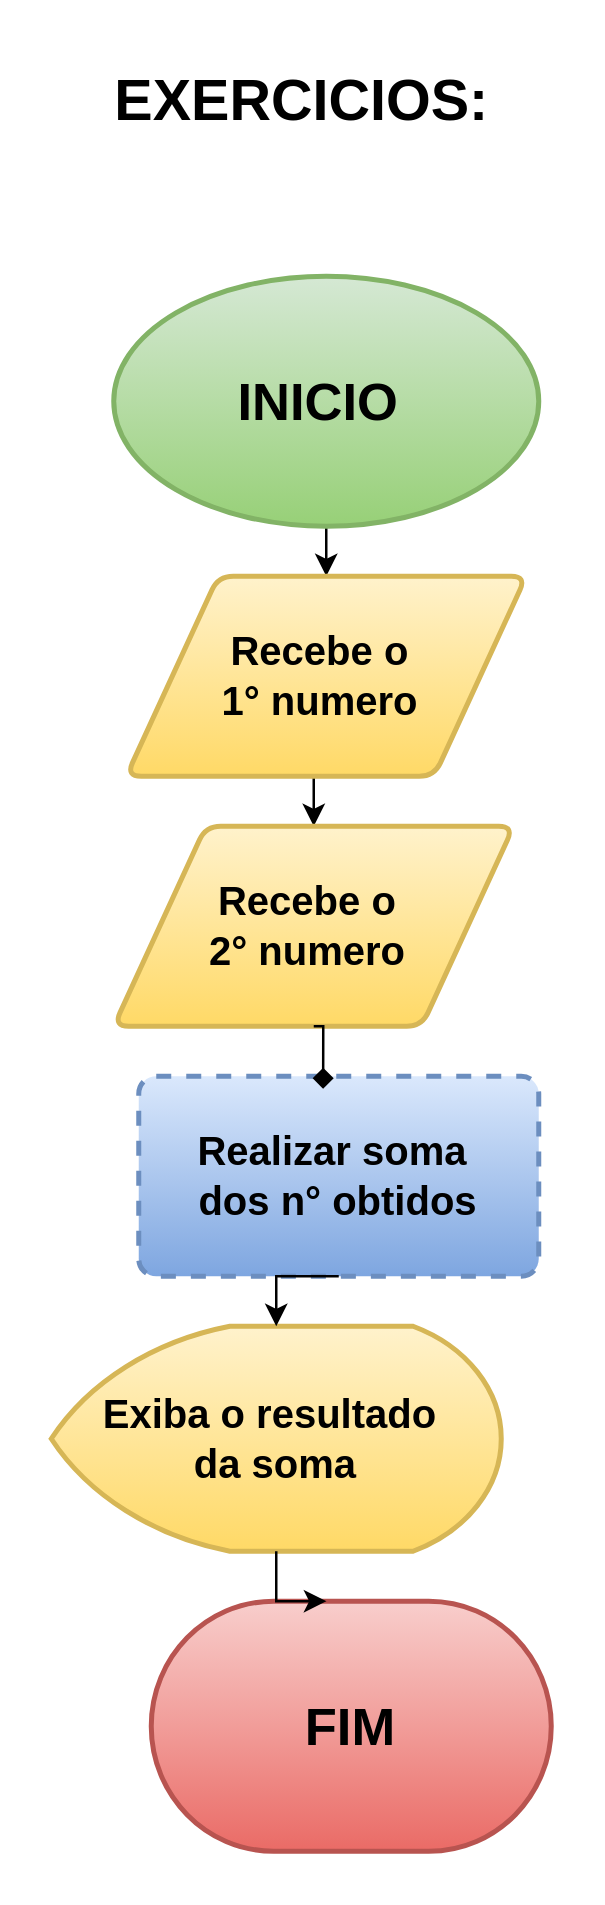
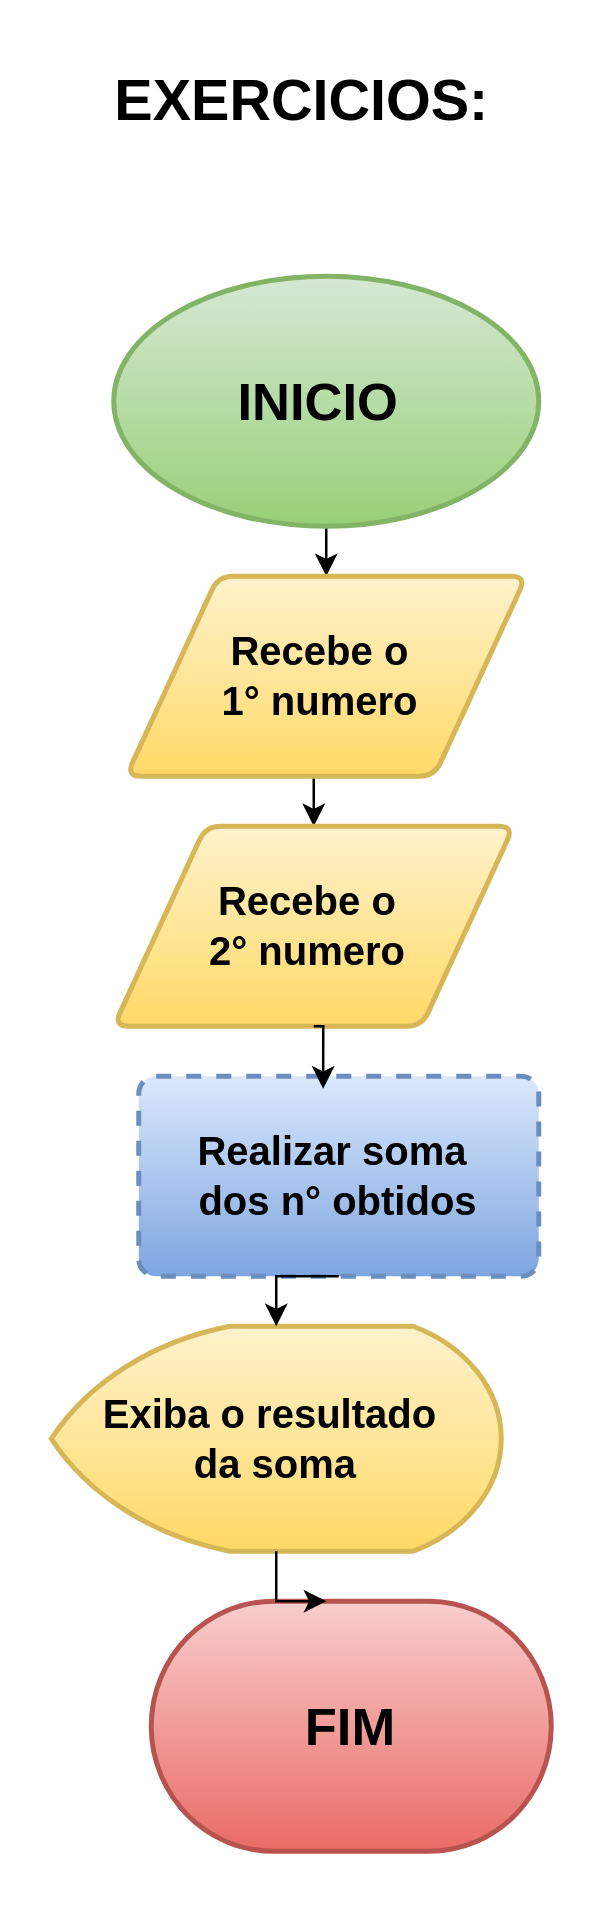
(323, 1068) -> (323, 1069)
